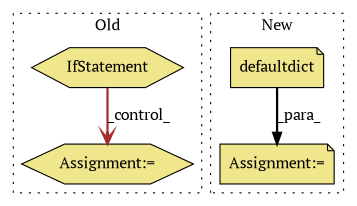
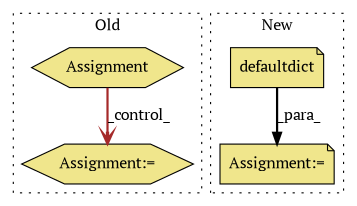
(108, 68) -> (108, 68)
